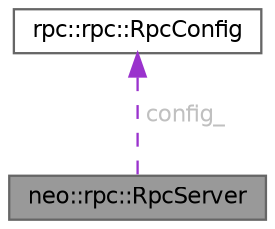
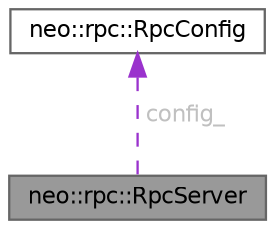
(138, 31) -> (138, 31)
